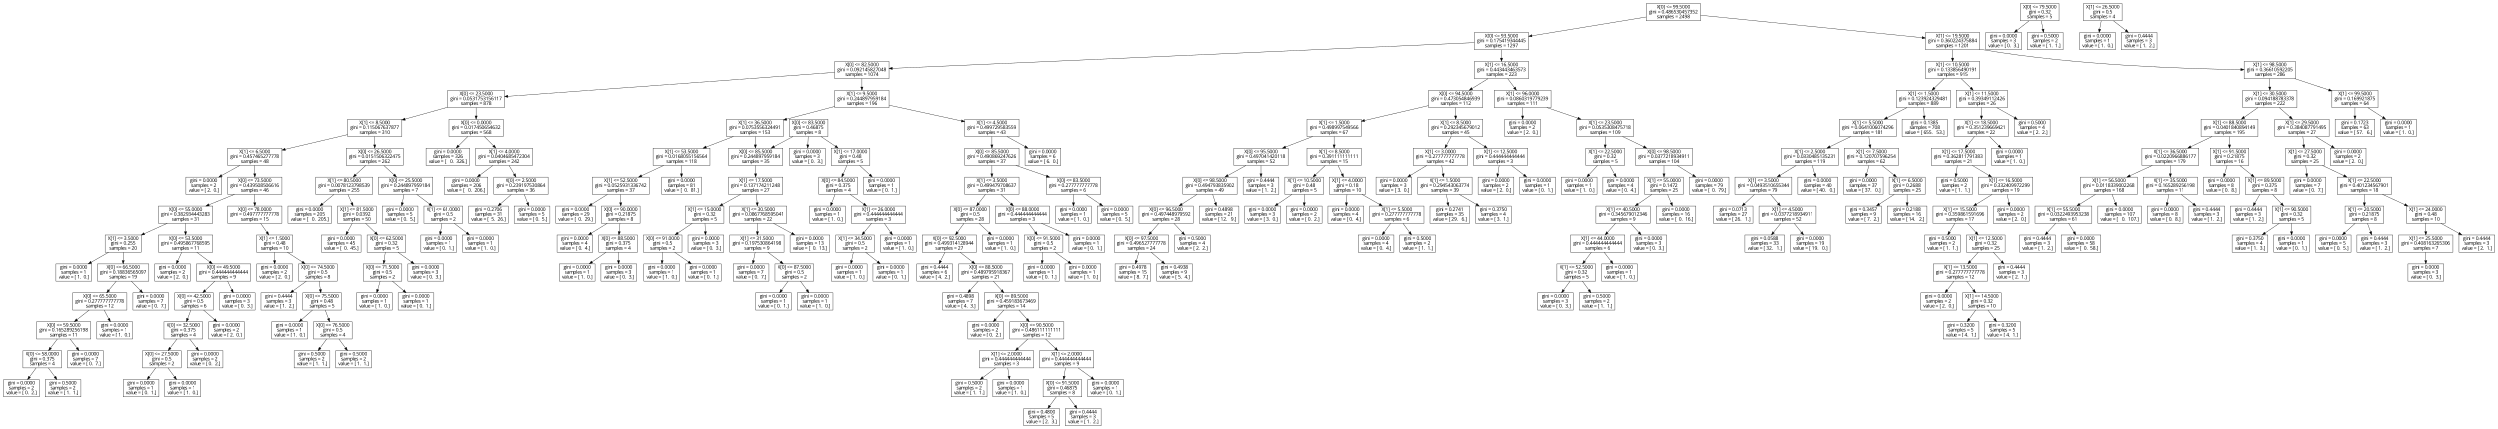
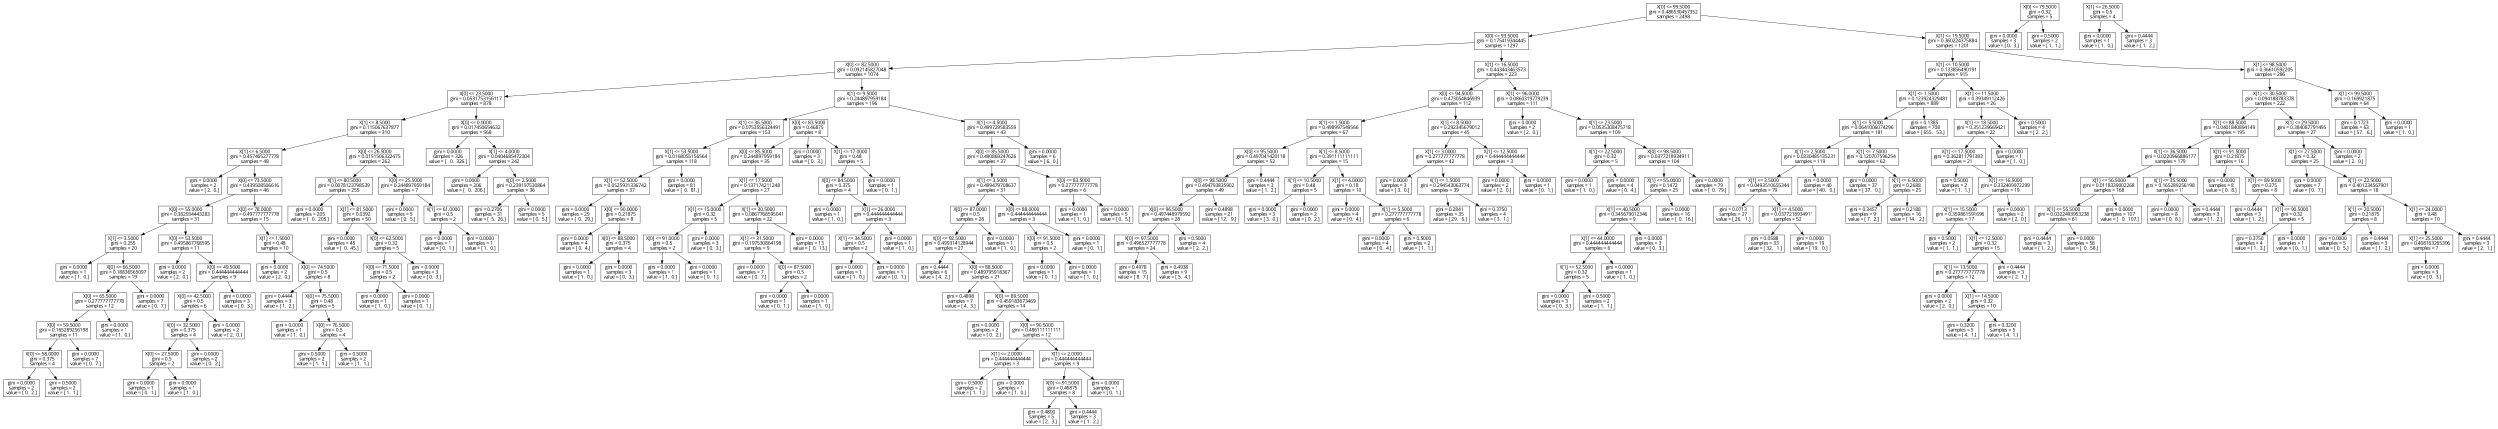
(1450, 215) -> (1450, 215)
(1986, 244) -> (1986, 244)
